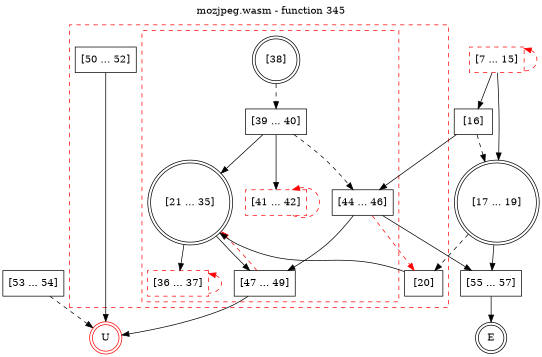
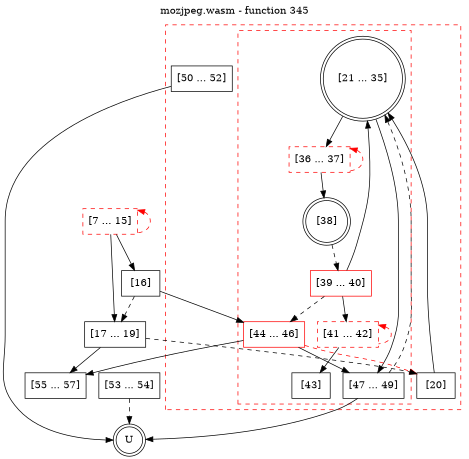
(276, 122) -> (341, 283)
none -> (322, 182)
(363, 203) -> (274, 334)
(497, 203) -> (115, 334)
(242, 254) -> (411, 248)
(106, 338) -> (129, 440)
(491, 338) -> none
none -> (311, 386)
